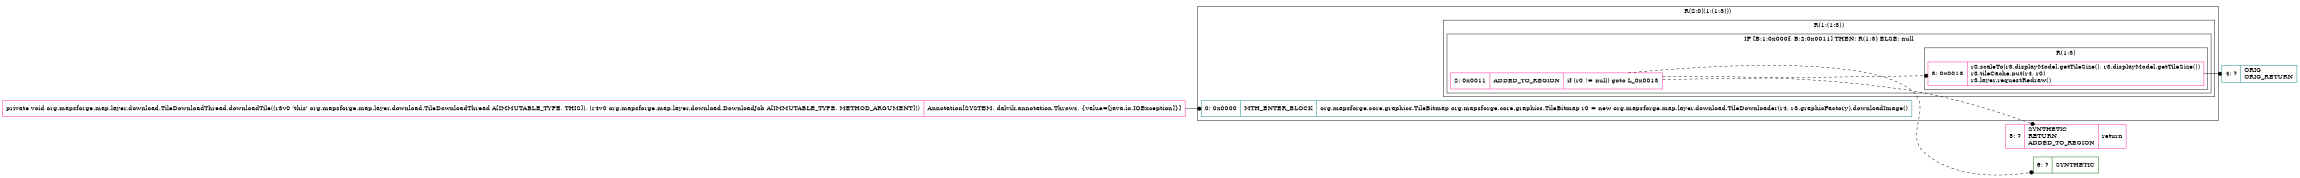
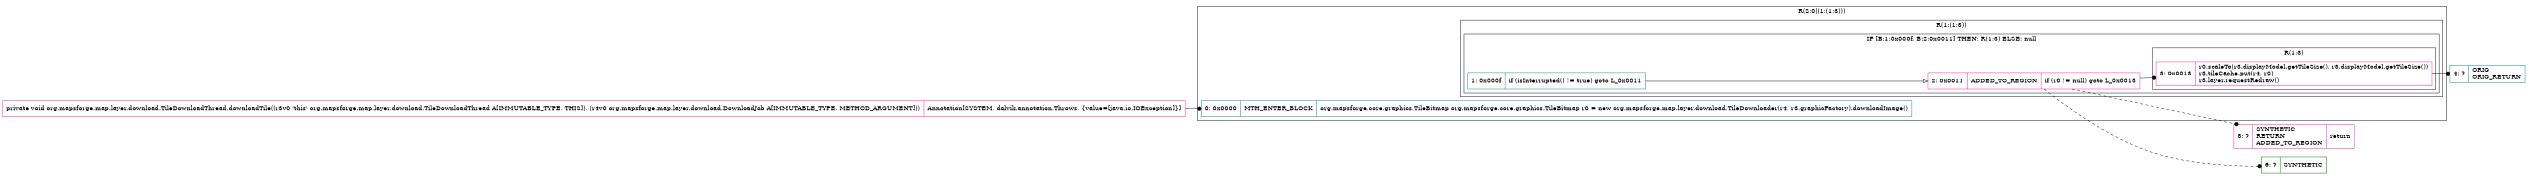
(1813, 77) -> (2146, 78)
none -> (1557, 81)
